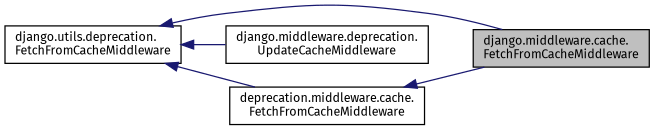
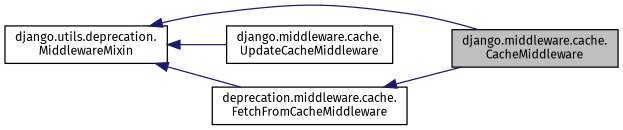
(93, 45) -> (86, 45)
(327, 45) -> (310, 45)
(561, 48) -> (535, 48)
